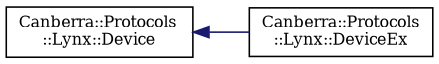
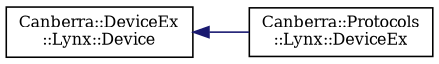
(100, 32) -> (100, 32)
